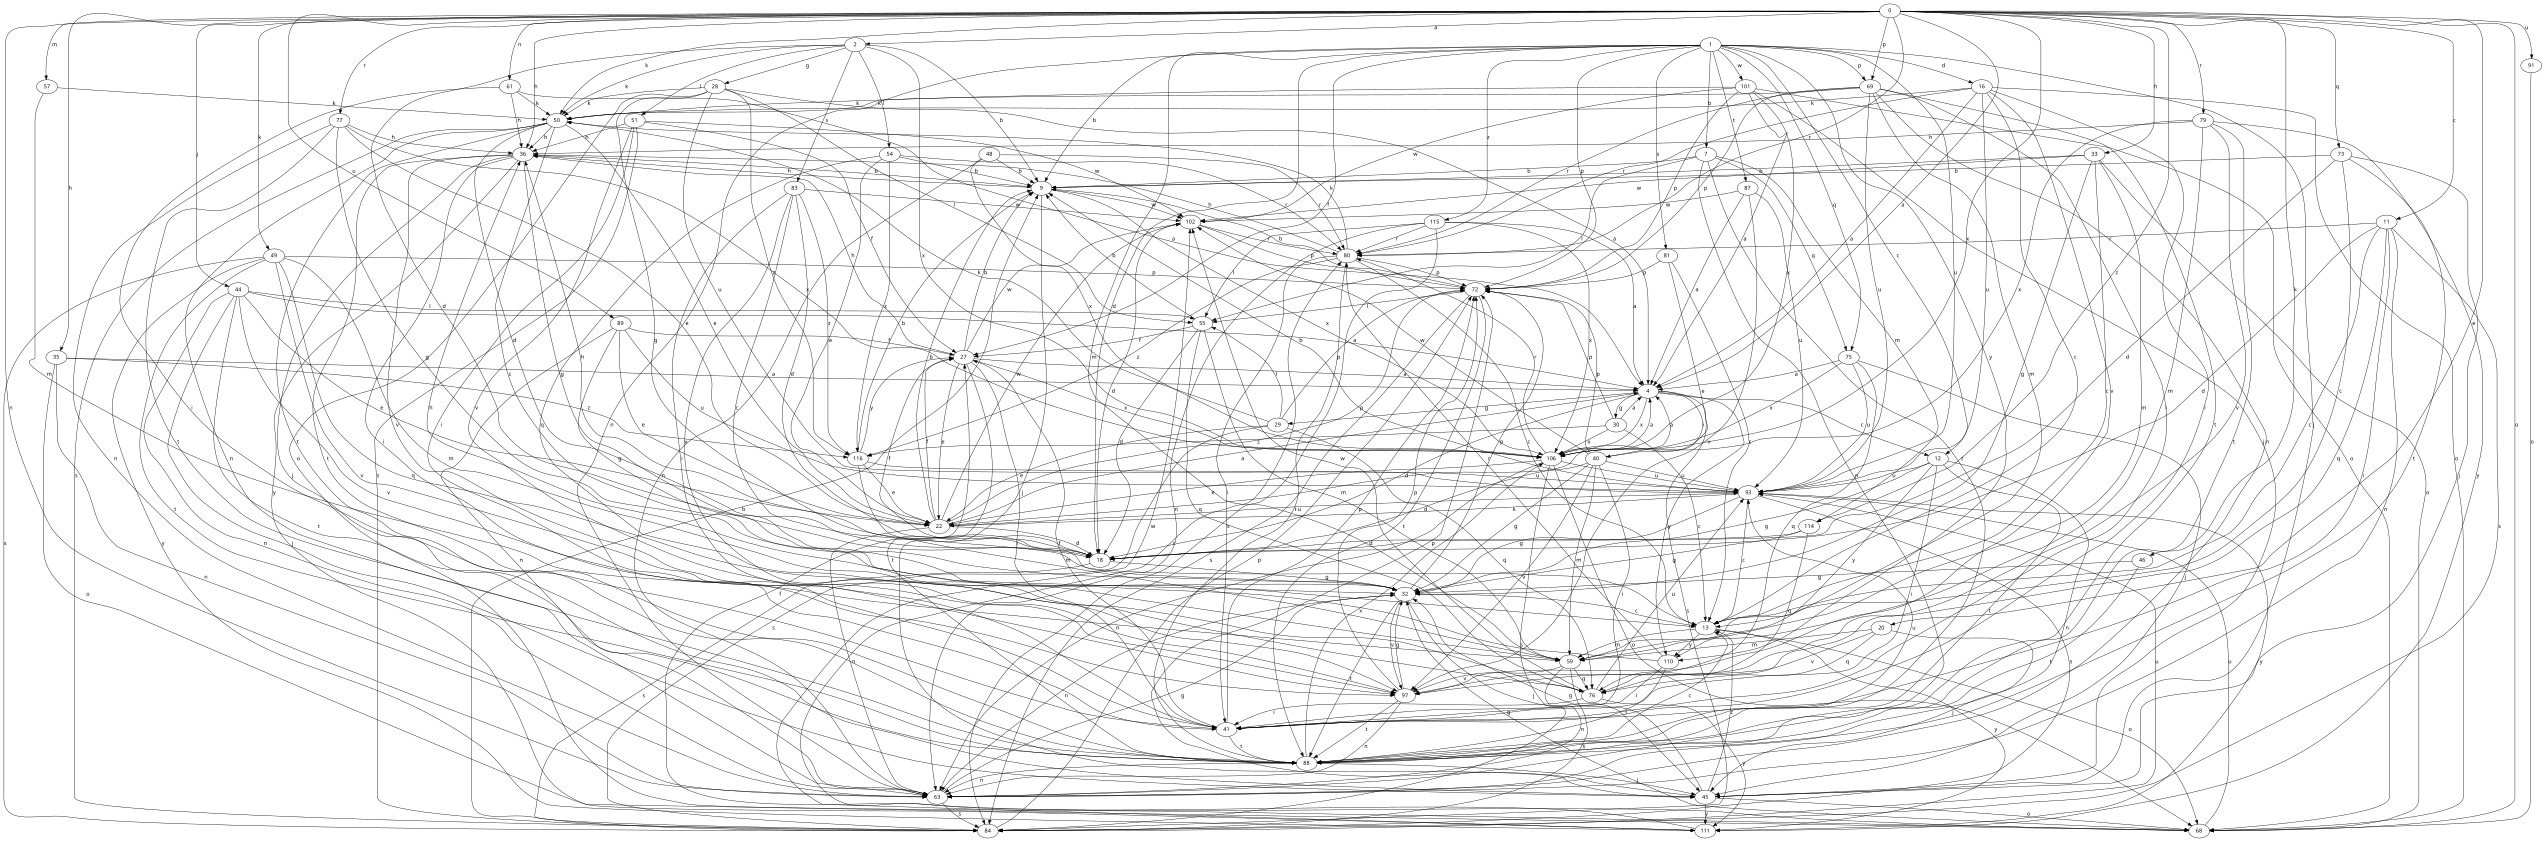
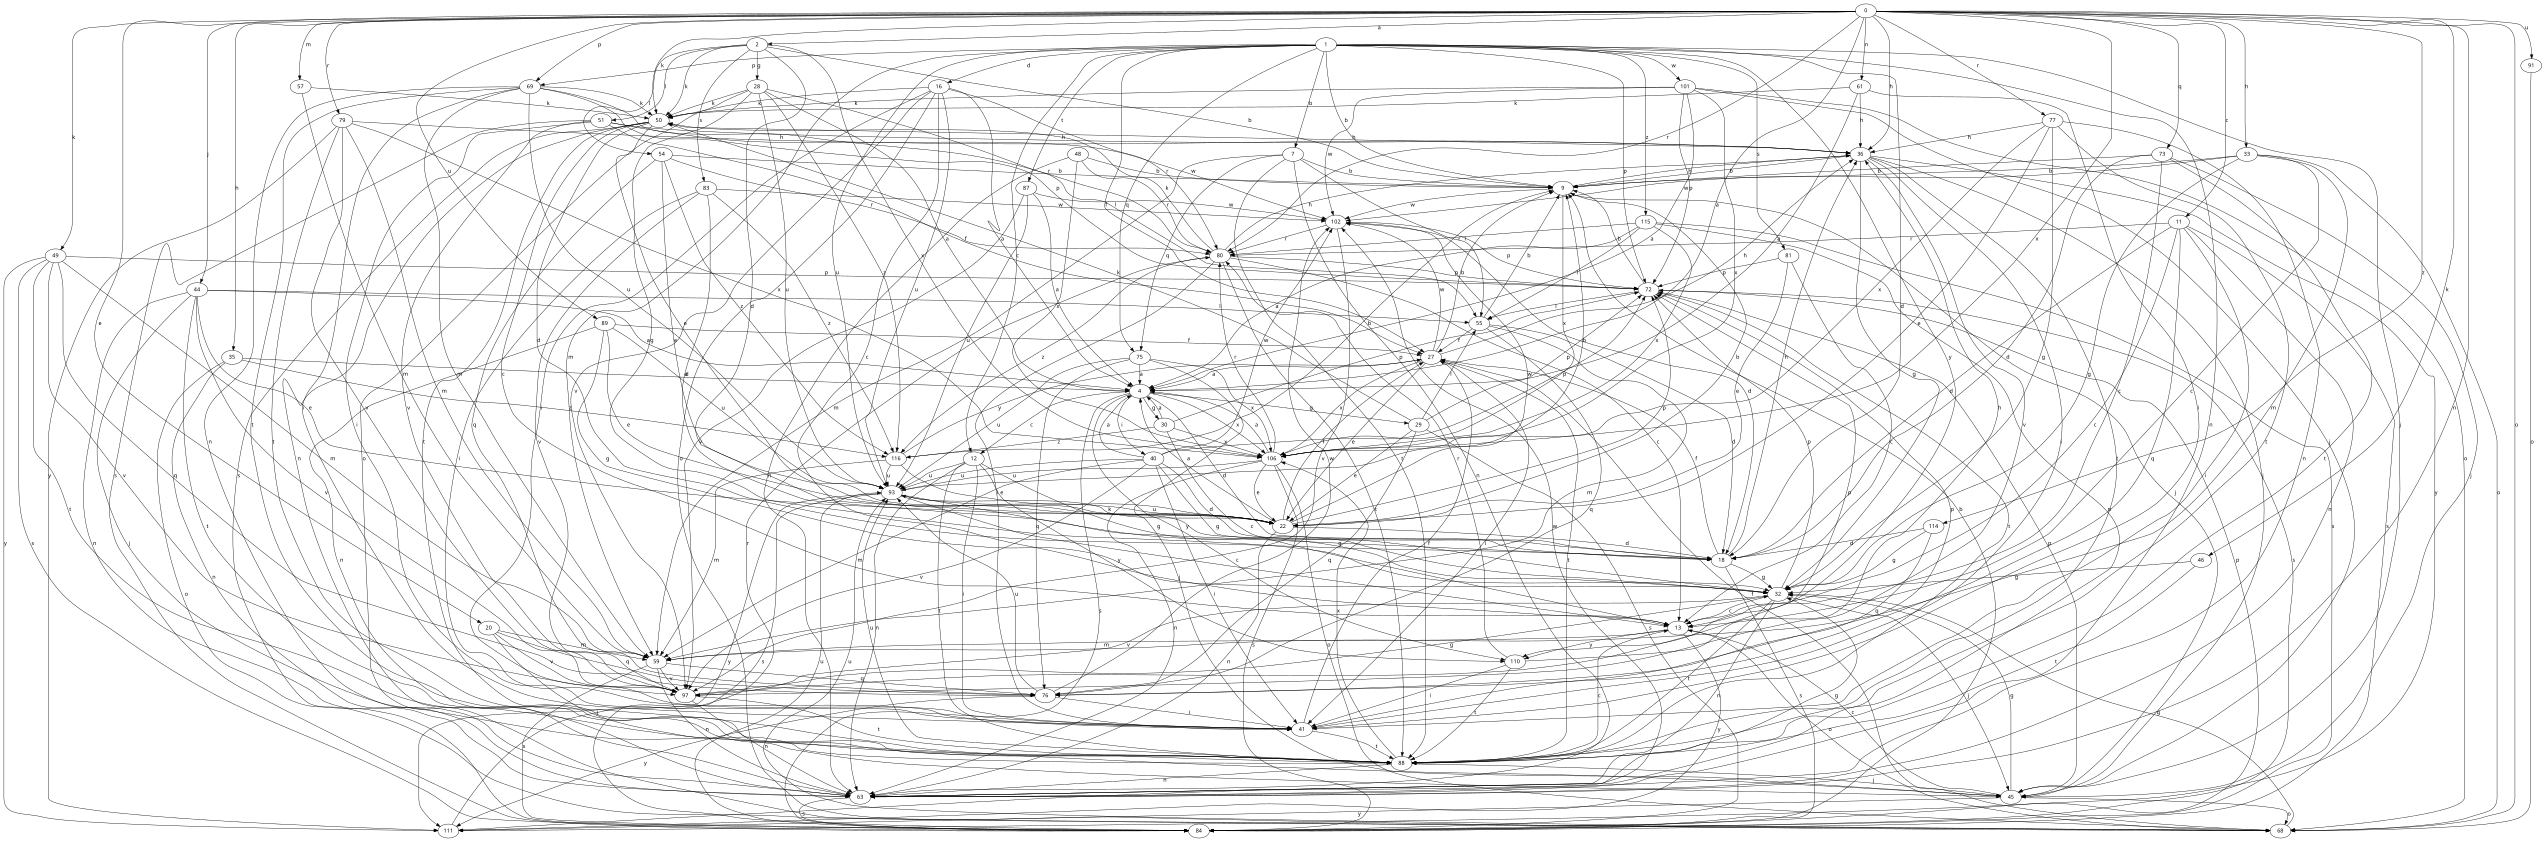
(1889, 336) -> (944, 350)
(1068, 558) -> none
none -> (1170, 563)
